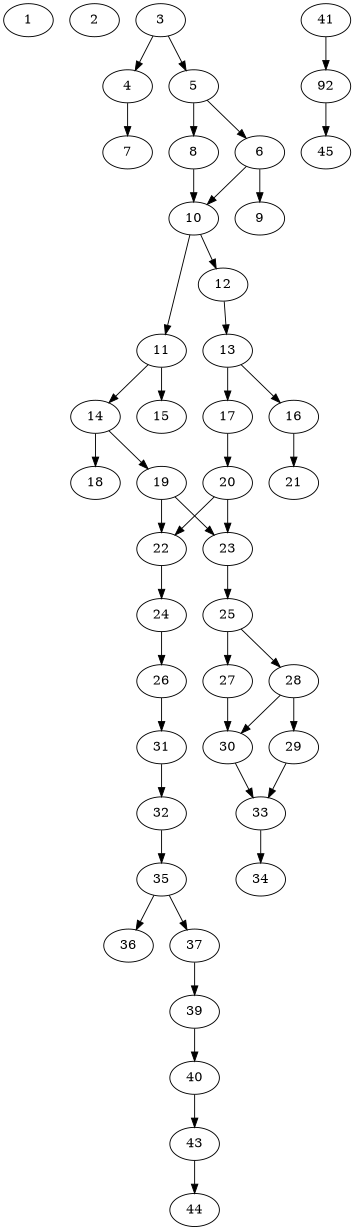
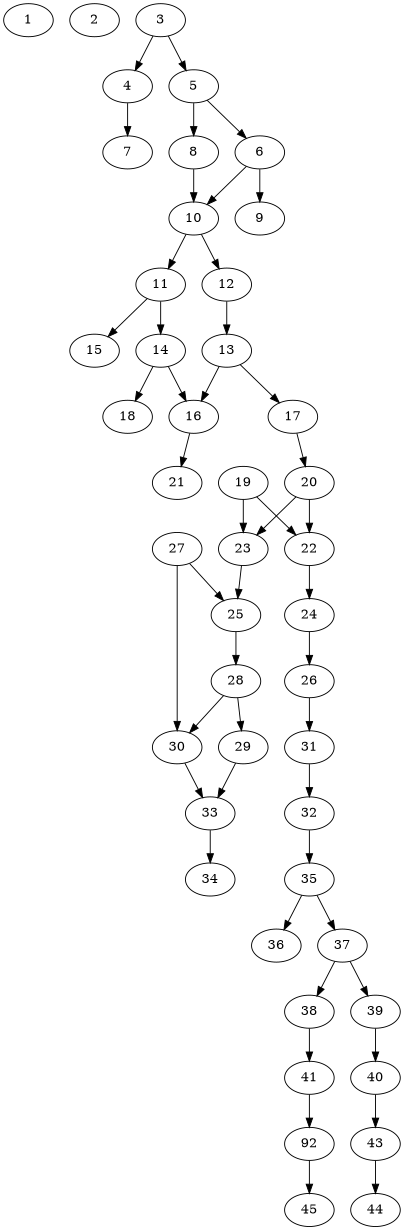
(125, 447) -> (175, 380)
(228, 644) -> (203, 579)
none -> (309, 1012)
